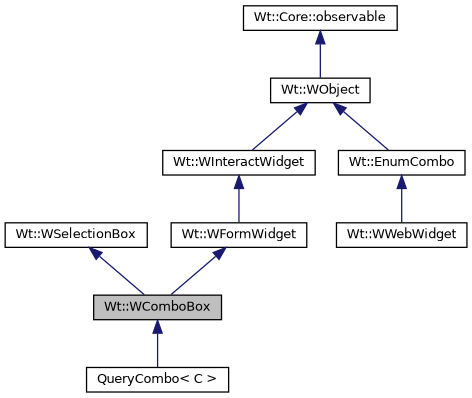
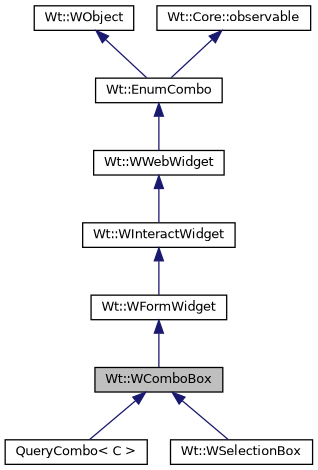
(320, 61) -> (192, 59)
(275, 131) -> (159, 206)
(122, 276) -> (205, 420)
